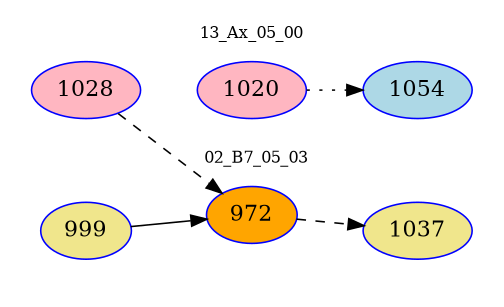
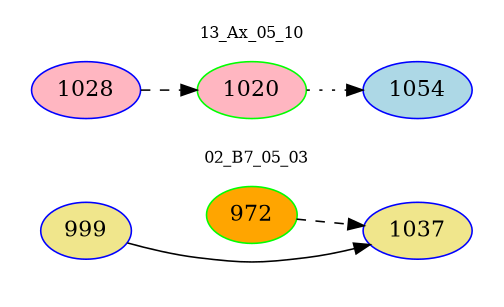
(252, 34) -> (252, 34)
(252, 90) -> (252, 90)
(170, 154) -> (161, 90)
(252, 215) -> (252, 215)
(161, 224) -> (240, 262)
